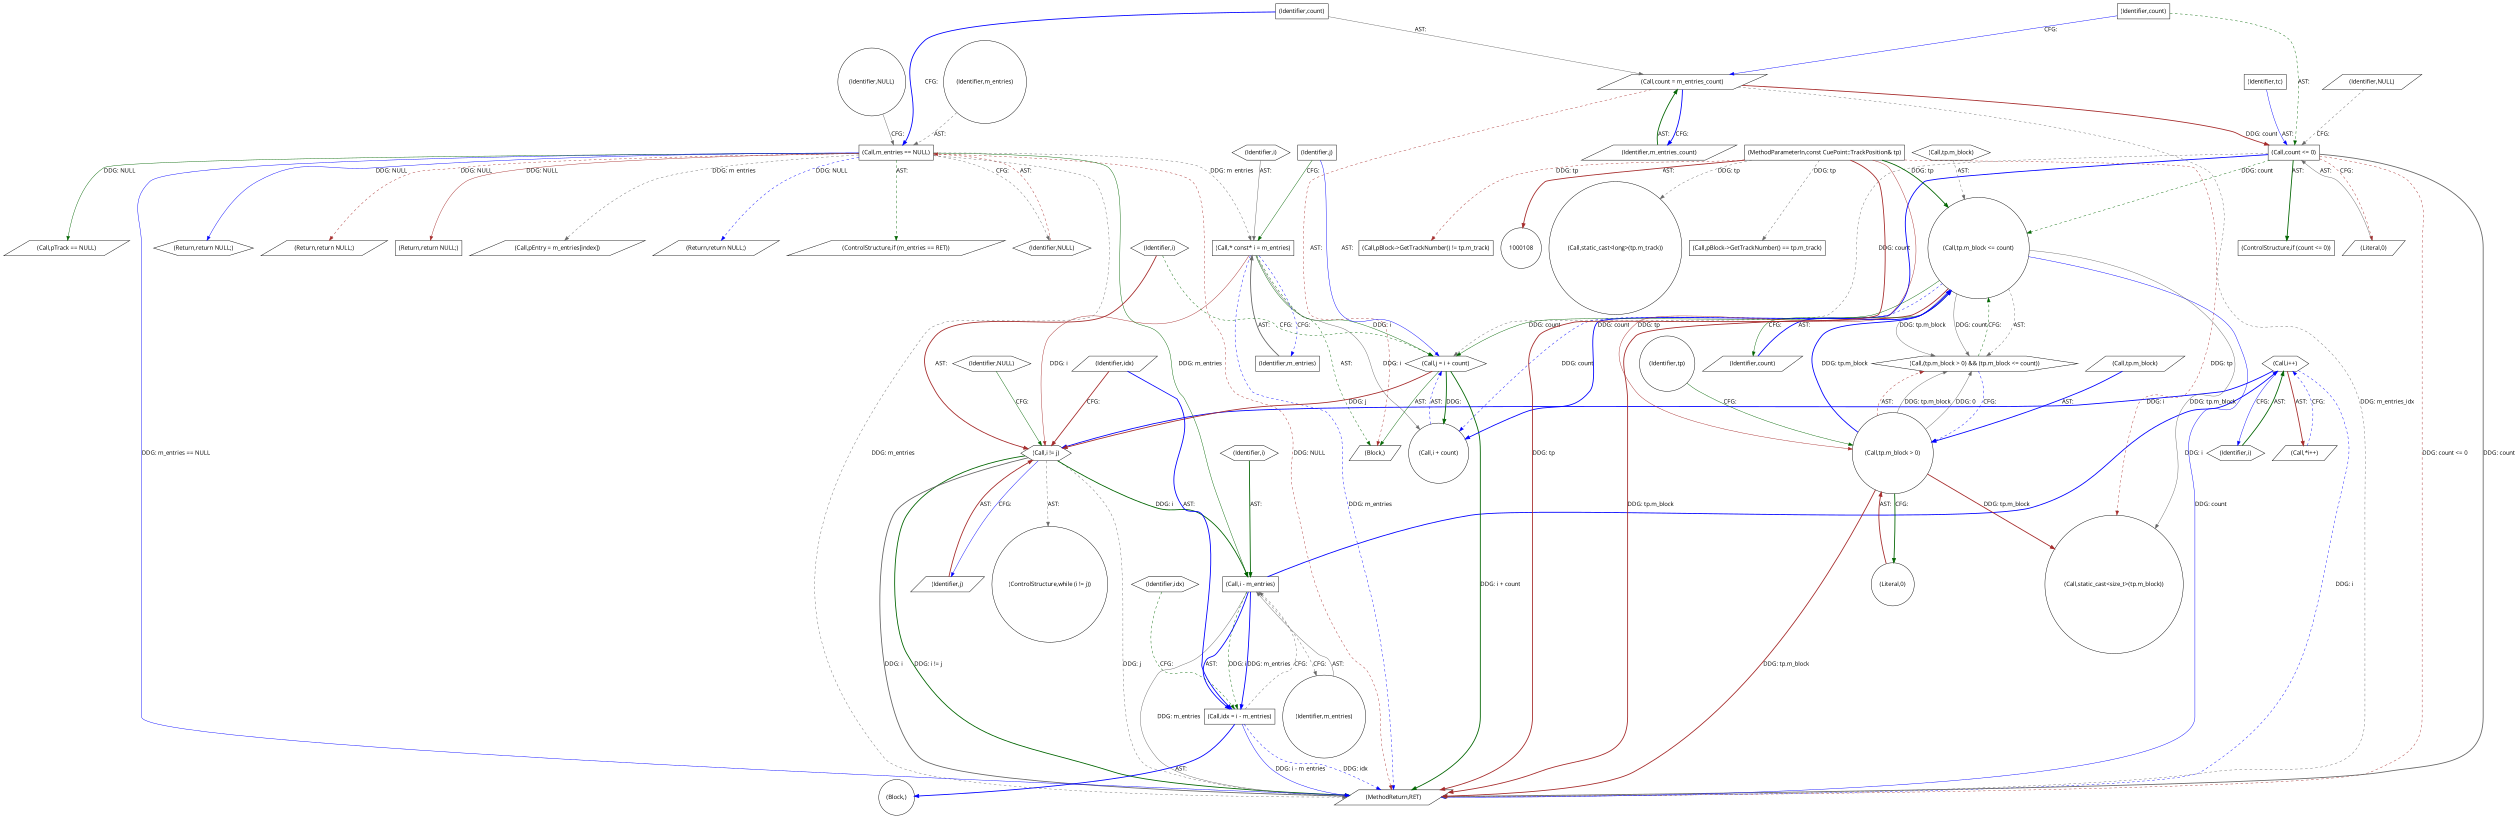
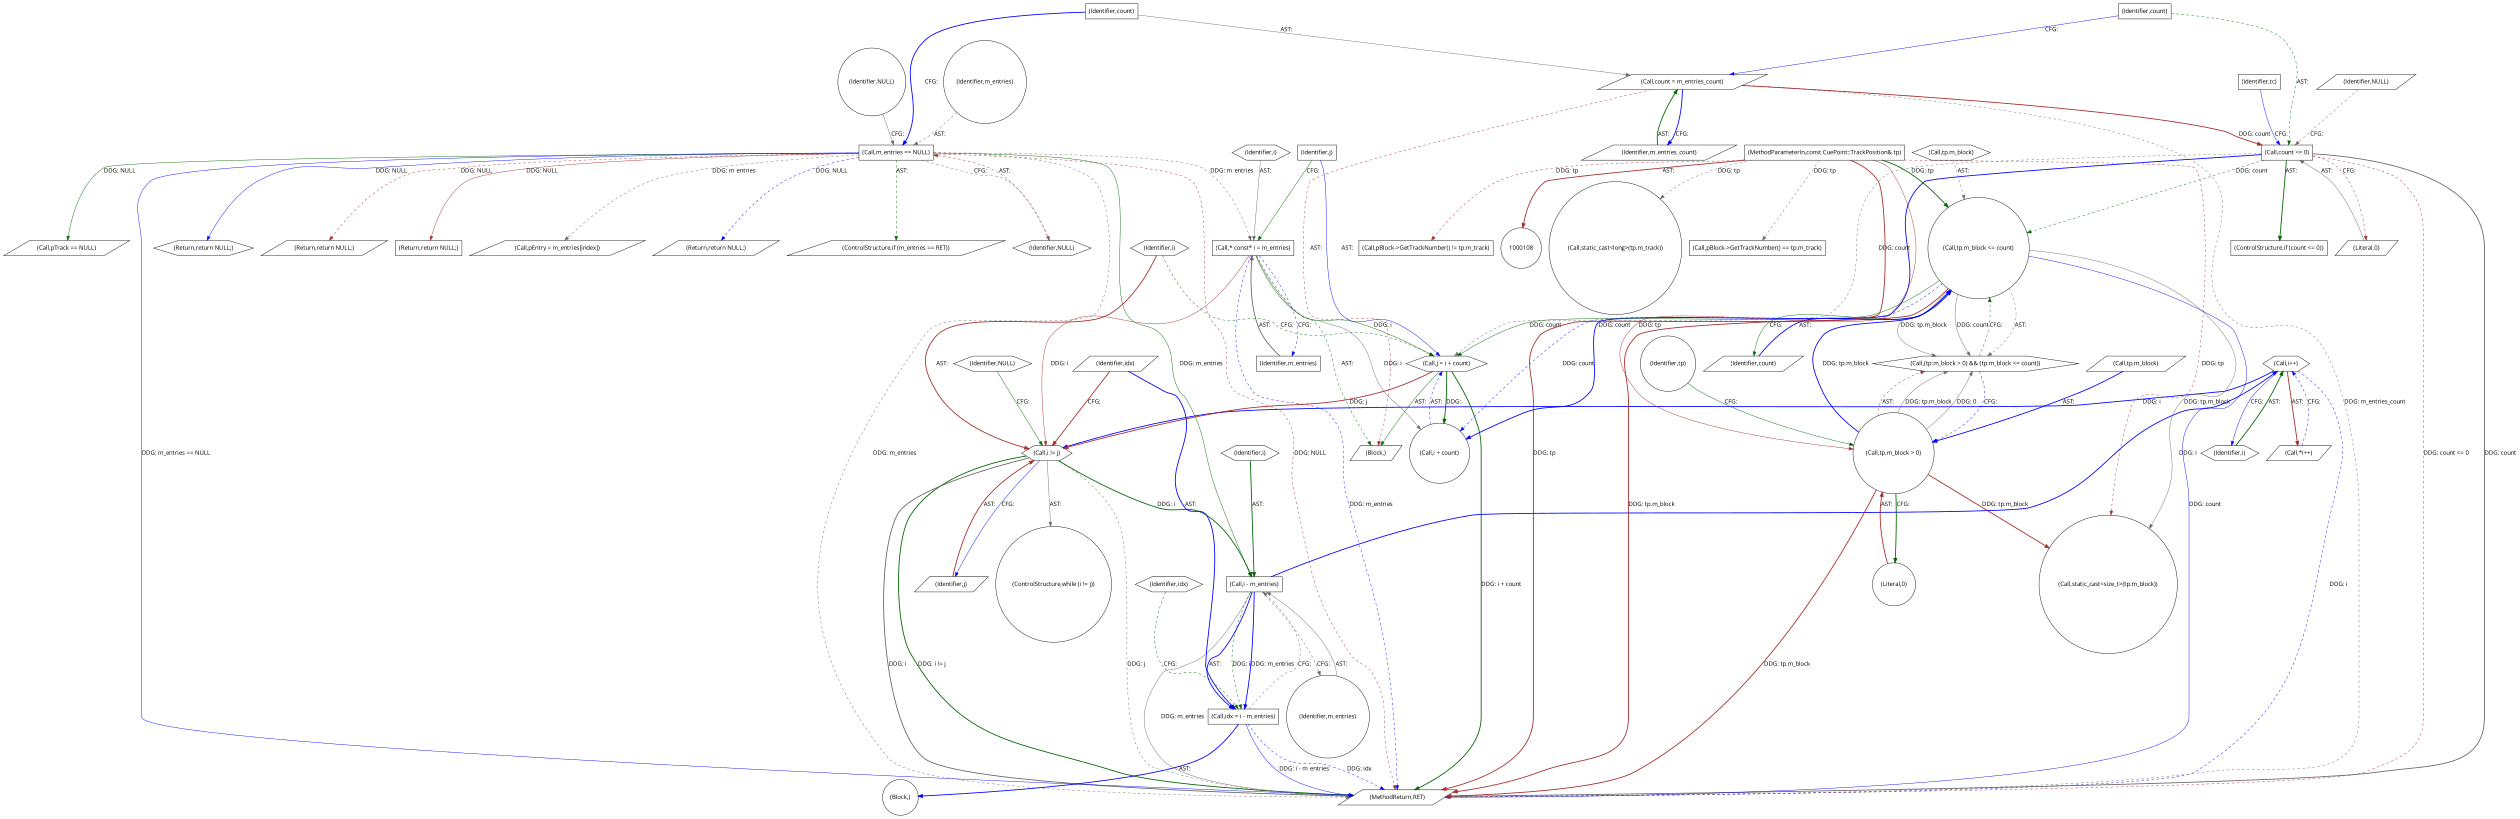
(2289, 134) -> (2282, 134)
(2387, 402) -> (2375, 402)
(1047, 491) -> (1049, 491)
